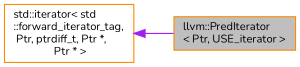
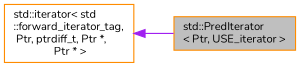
(235, 33) -> (235, 33)
